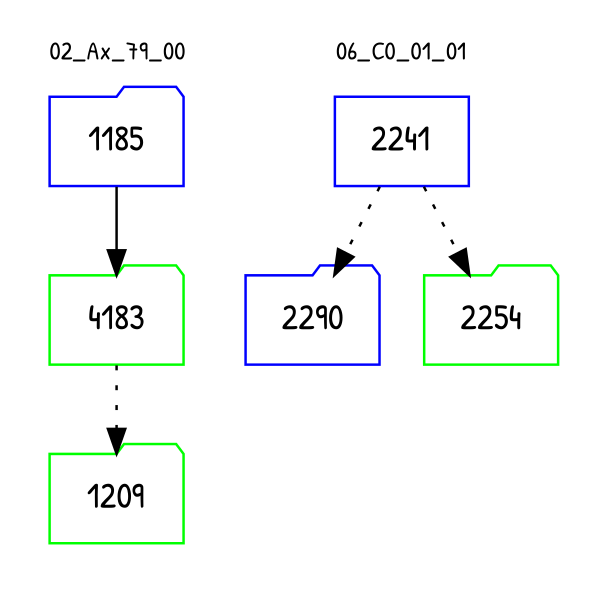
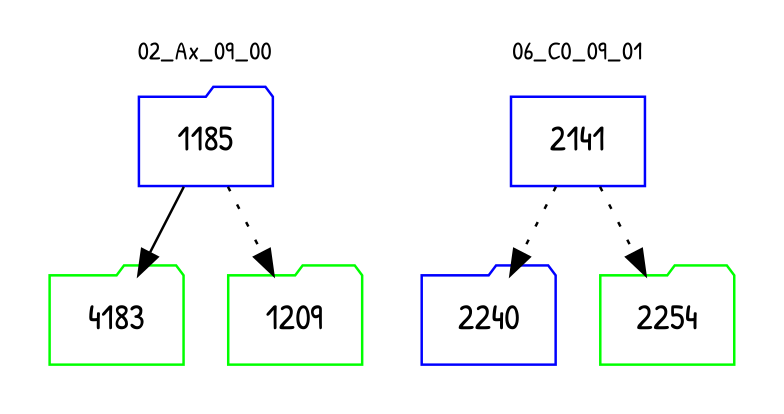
(118, 53) -> (206, 53)
(402, 53) -> (578, 53)
(402, 141) -> (578, 141)
(313, 320) -> (489, 320)
(117, 397) -> (245, 220)
